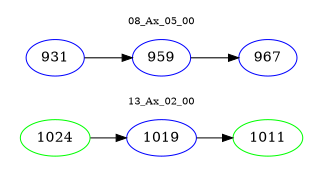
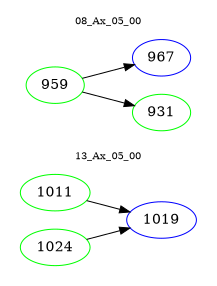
(55, 58) -> (162, 113)
(103, 58) -> (103, 98)
(162, 58) -> (55, 85)
(162, 102) -> (108, 157)
(210, 138) -> (103, 205)
